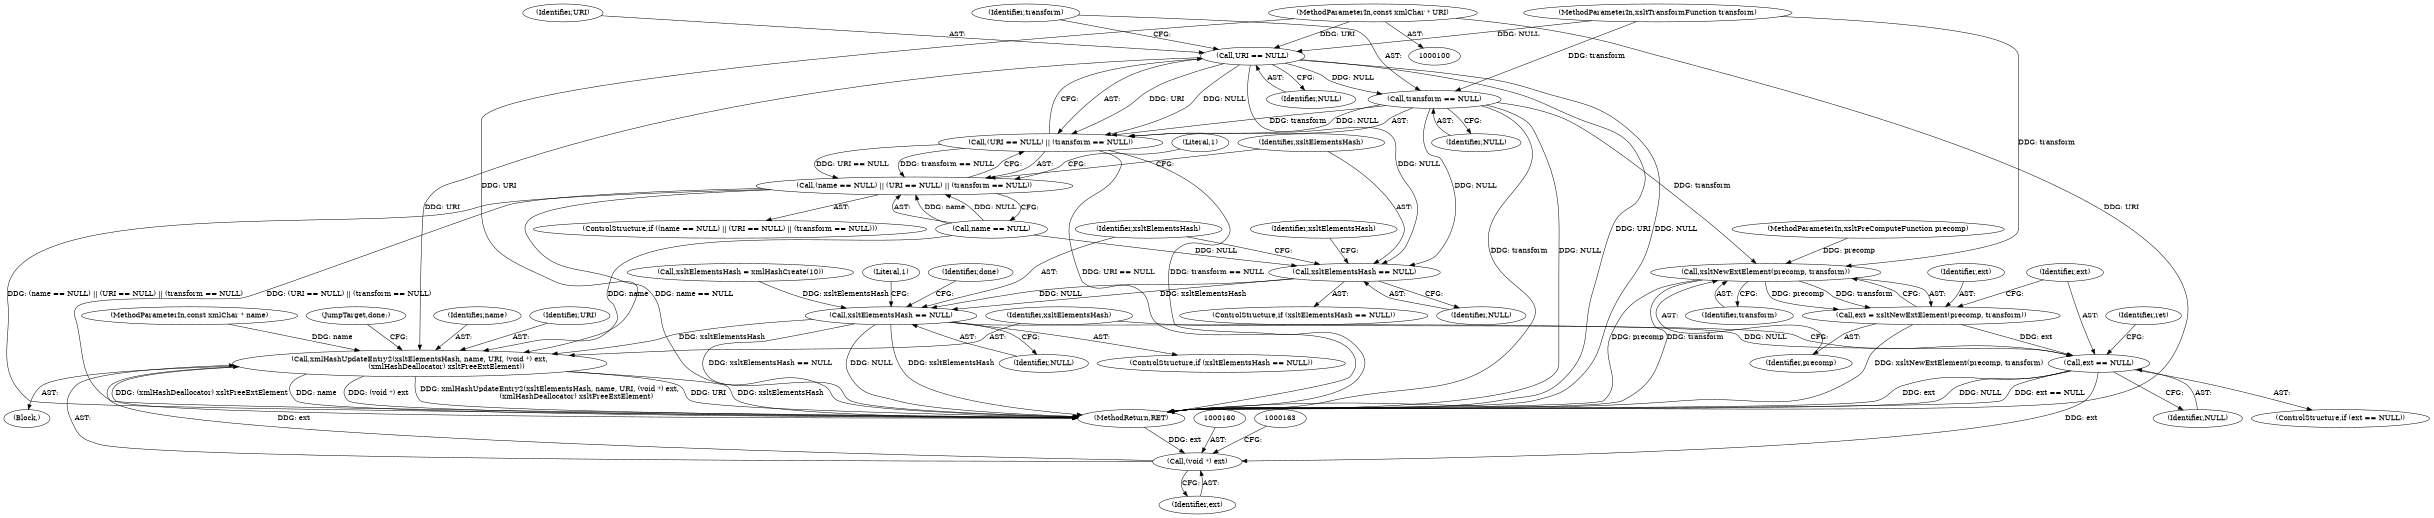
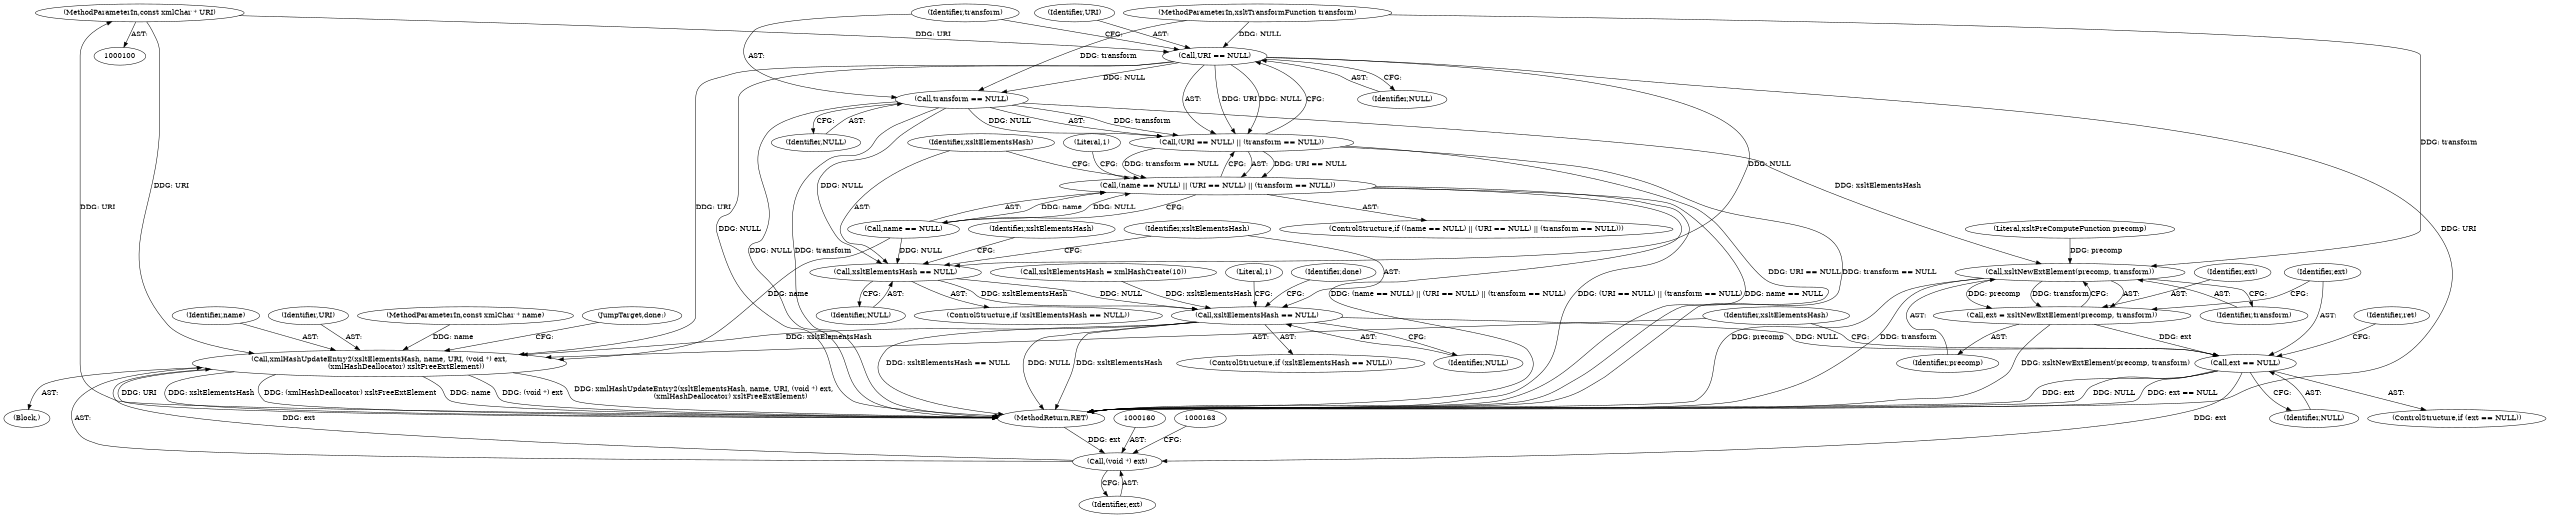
(1702, 186) -> (1878, 186)
(1868, 229) -> (2070, 229)
(2110, 396) -> (97, 392)
